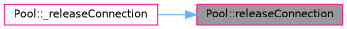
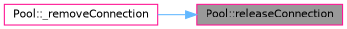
(81, 15) -> (81, 15)
